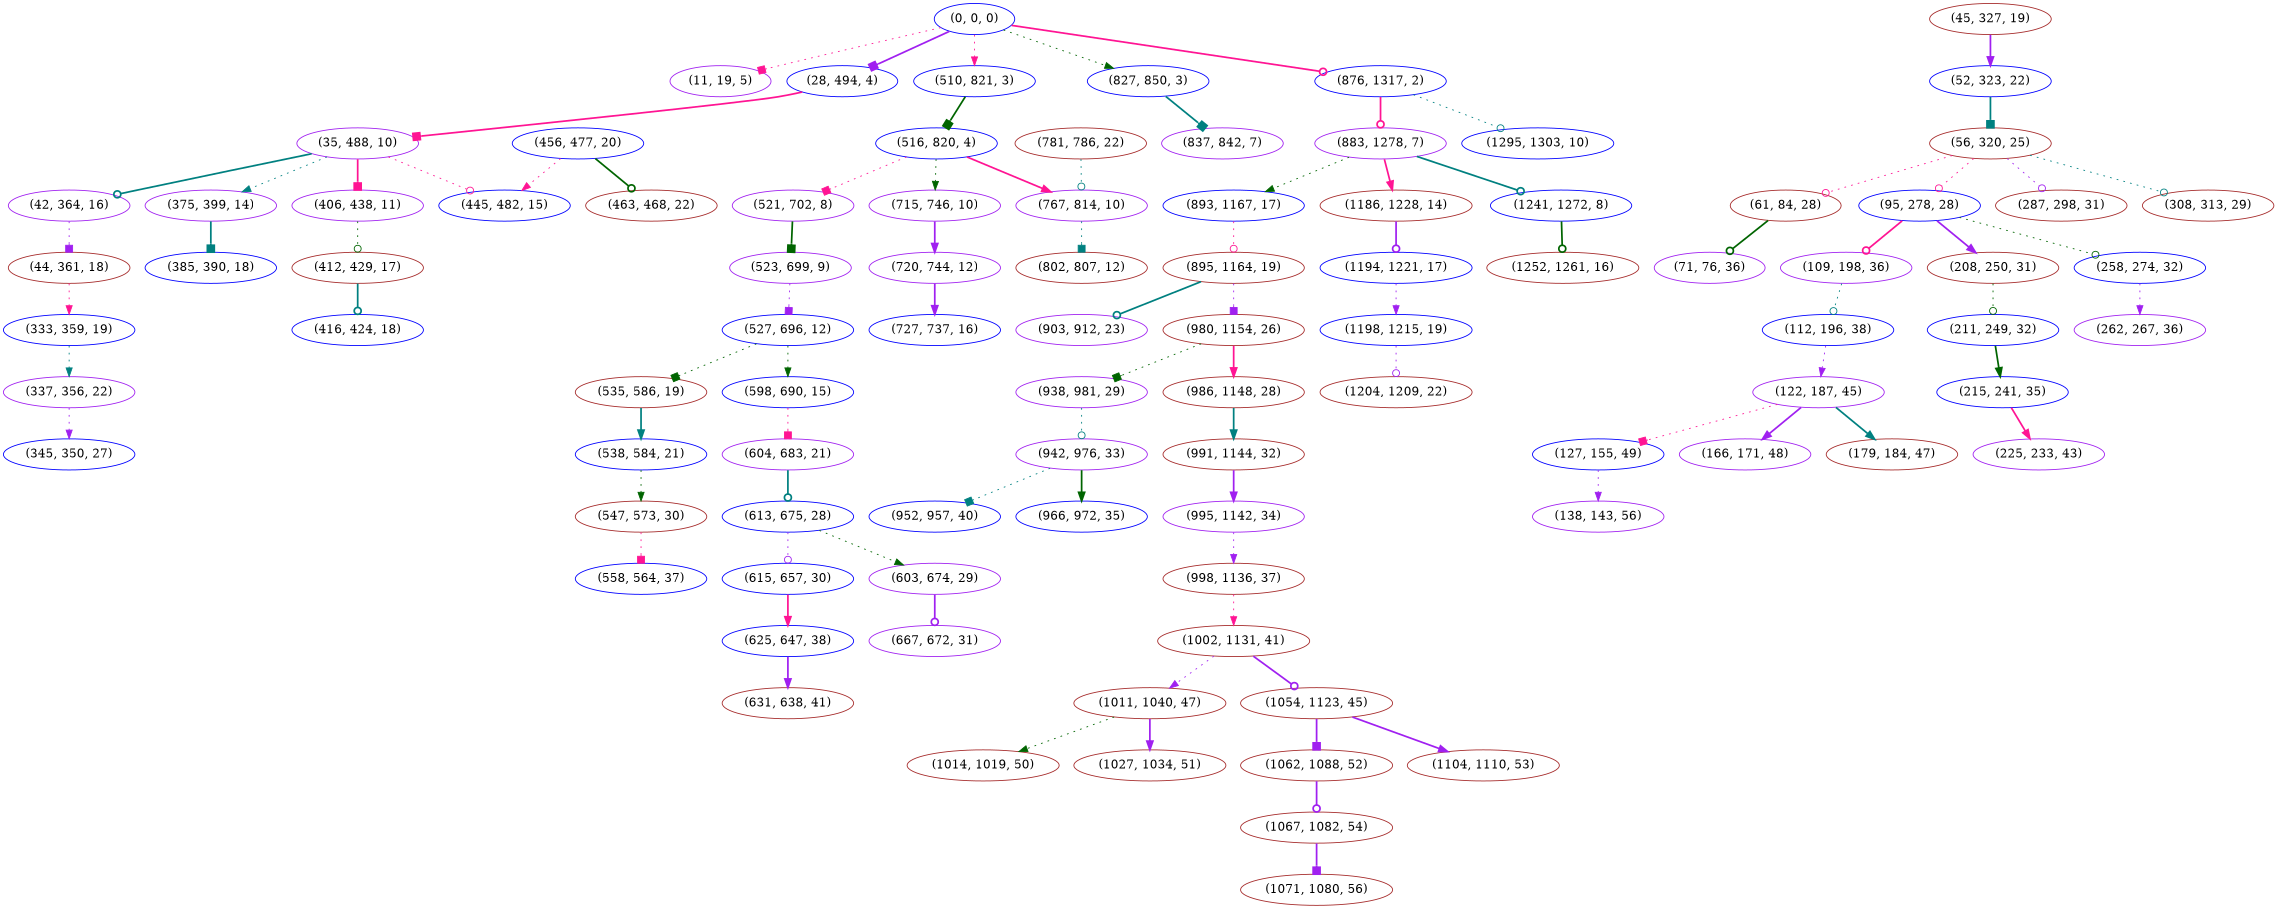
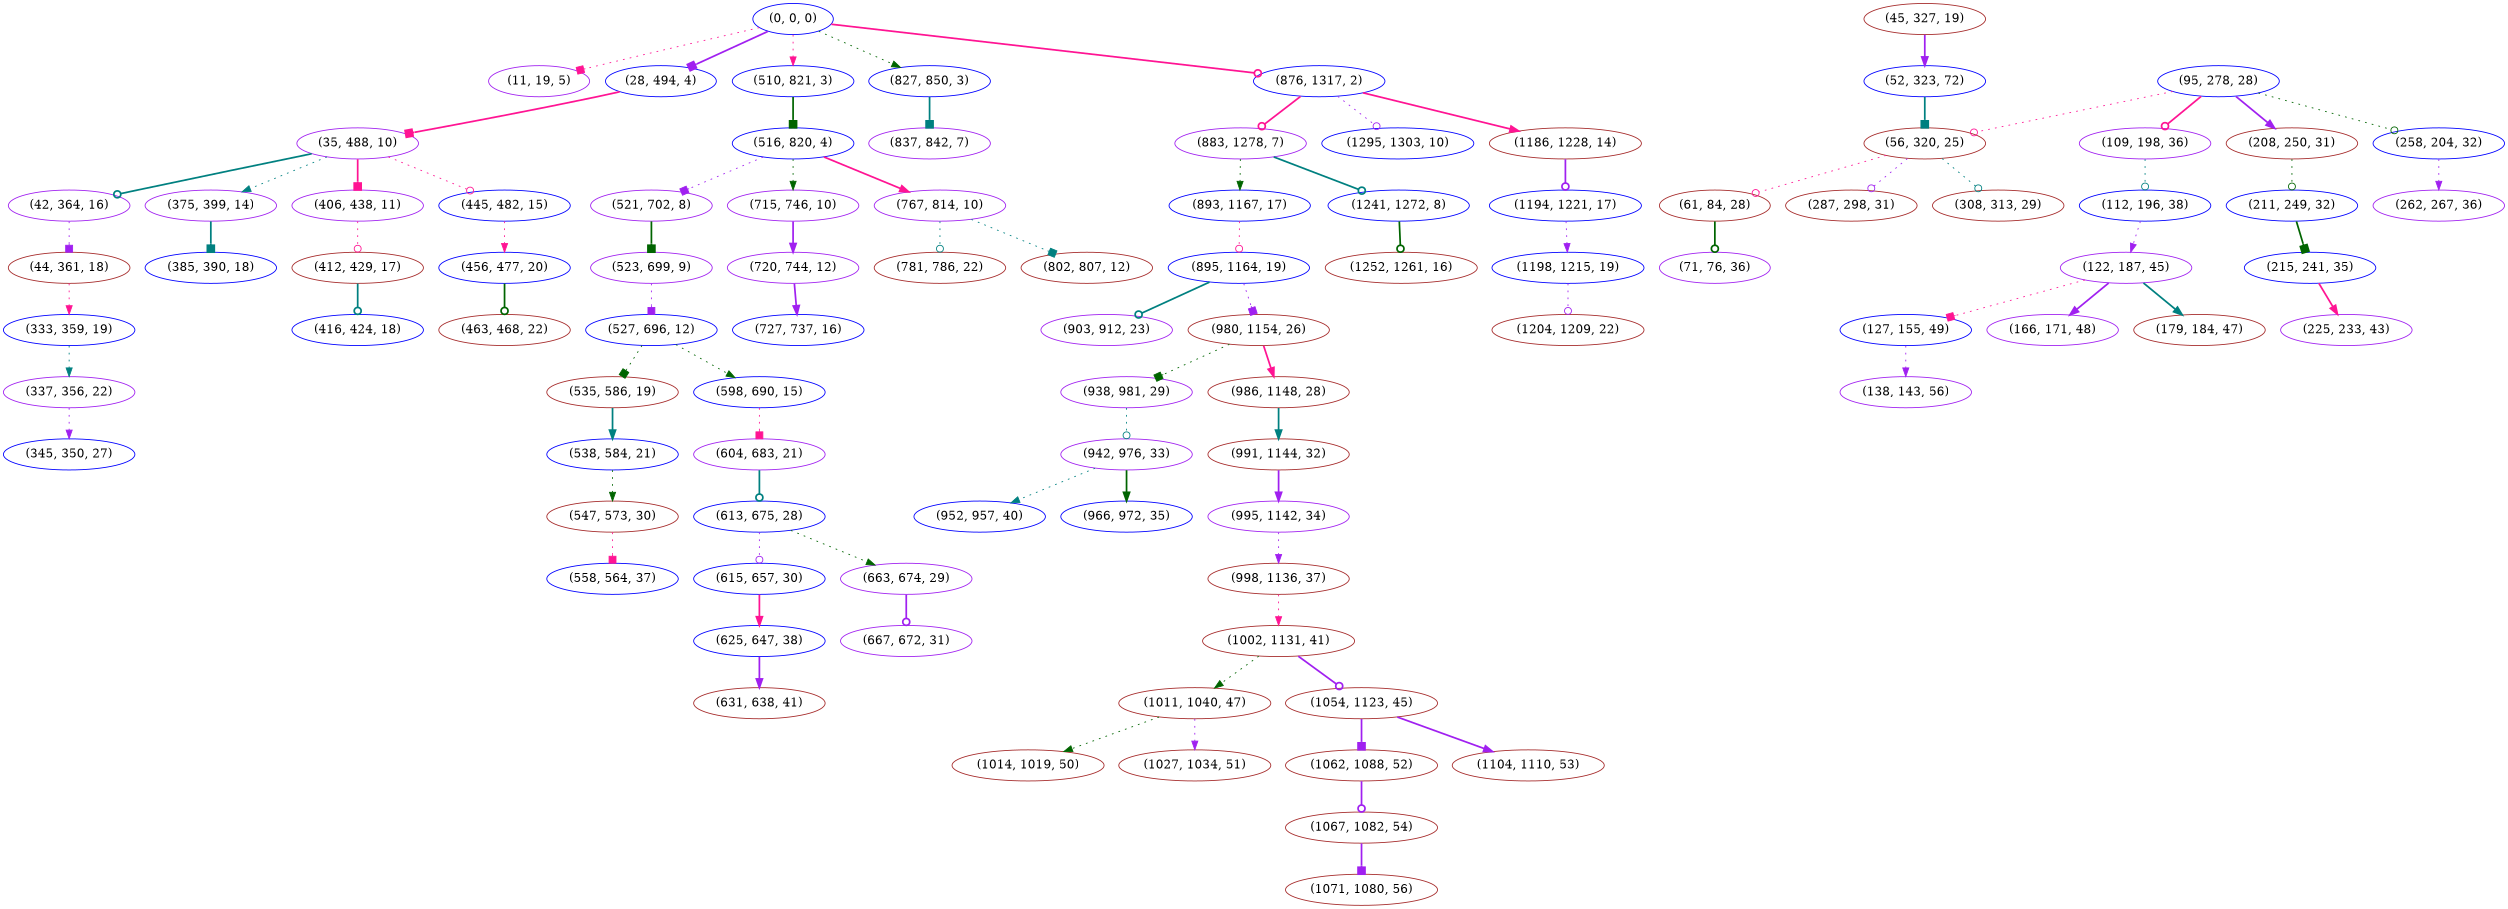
(1990, 81) -> (1925, 81)
(1455, 111) -> (1356, 110)
(1387, 170) -> (1437, 111)
(1081, 171) -> (940, 233)
(545, 172) -> (505, 232)
(1958, 172) -> (2075, 112)
(869, 173) -> (726, 173)
(358, 233) -> (358, 233)
(1234, 268) -> (1239, 268)
(2140, 268) -> (2439, 143)
(1997, 357) -> (2300, 233)
(1012, 484) -> (1057, 484)
(935, 579) -> (906, 579)
(1195, 670) -> (1240, 670)
(1150, 730) -> (1195, 730)
